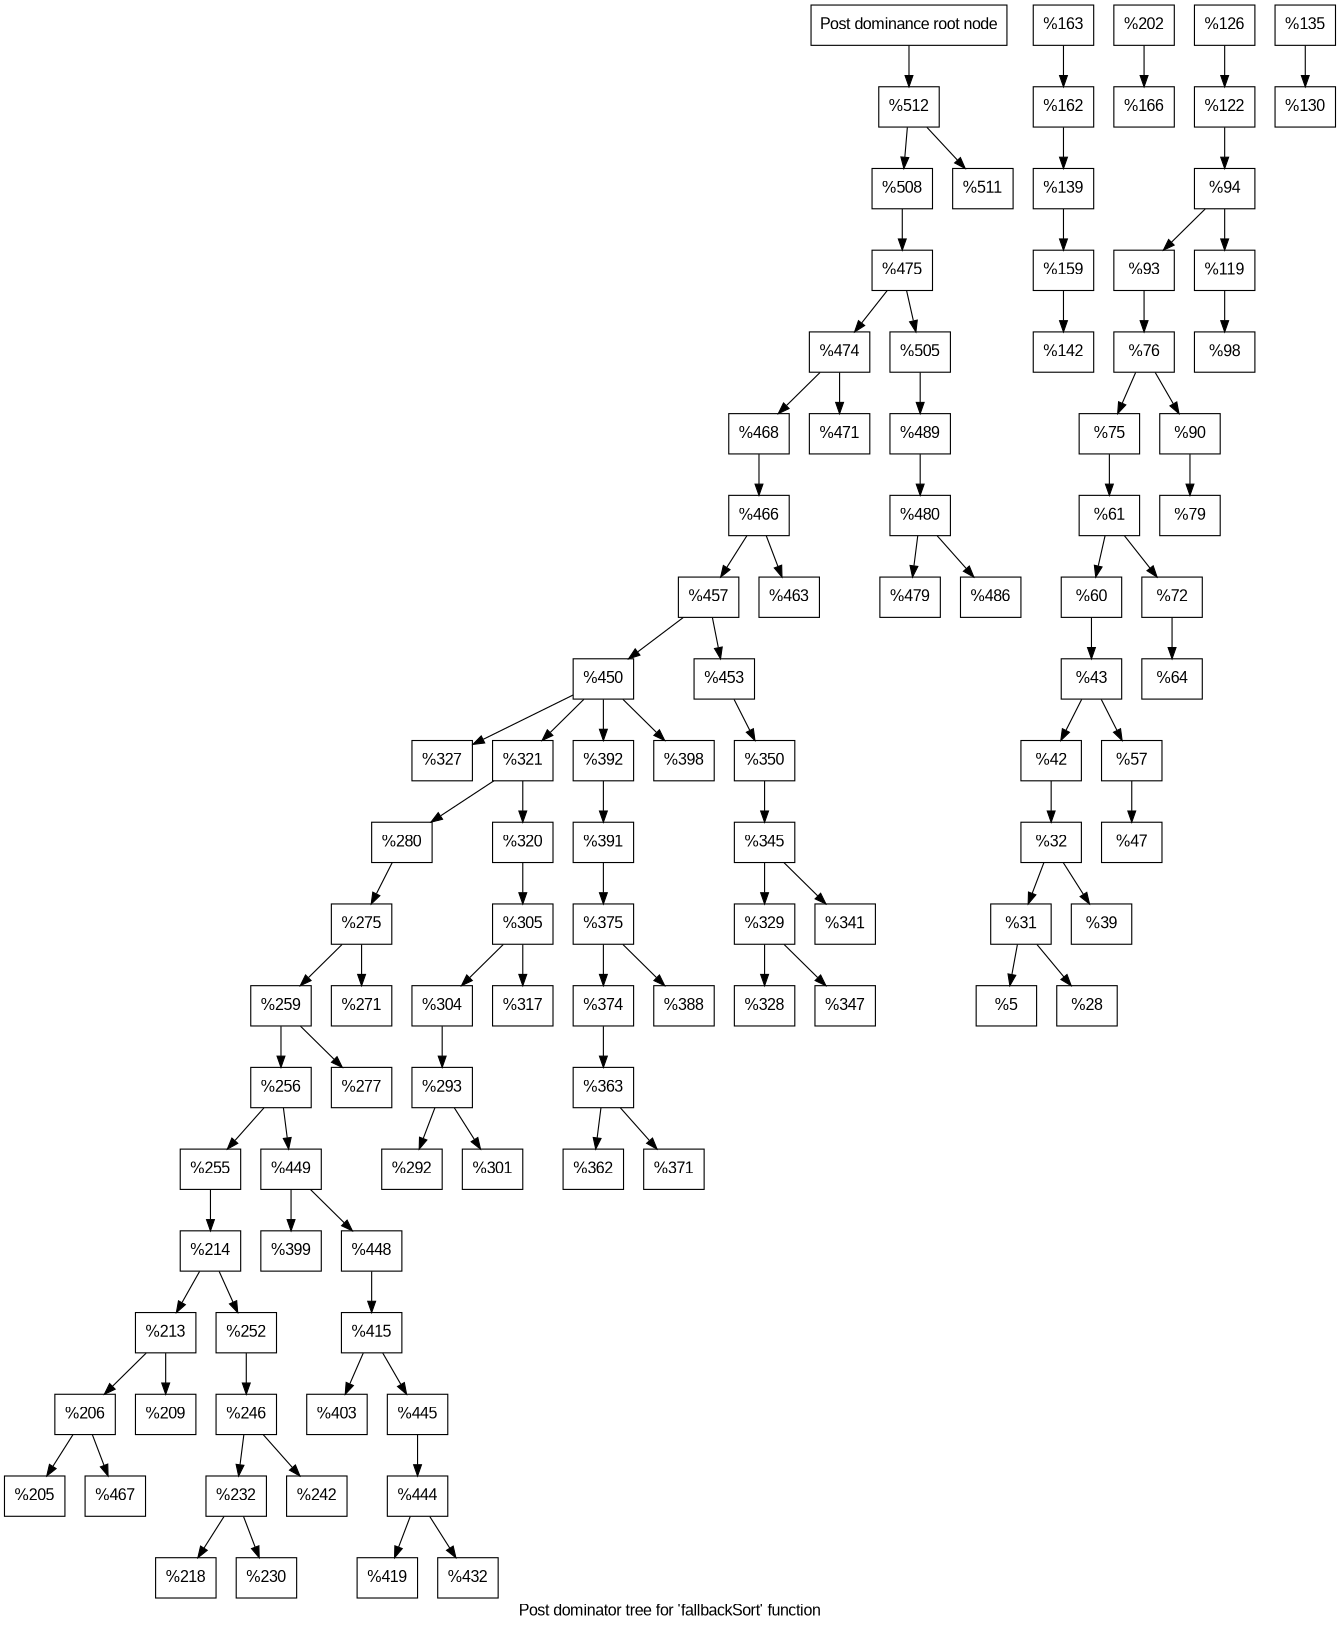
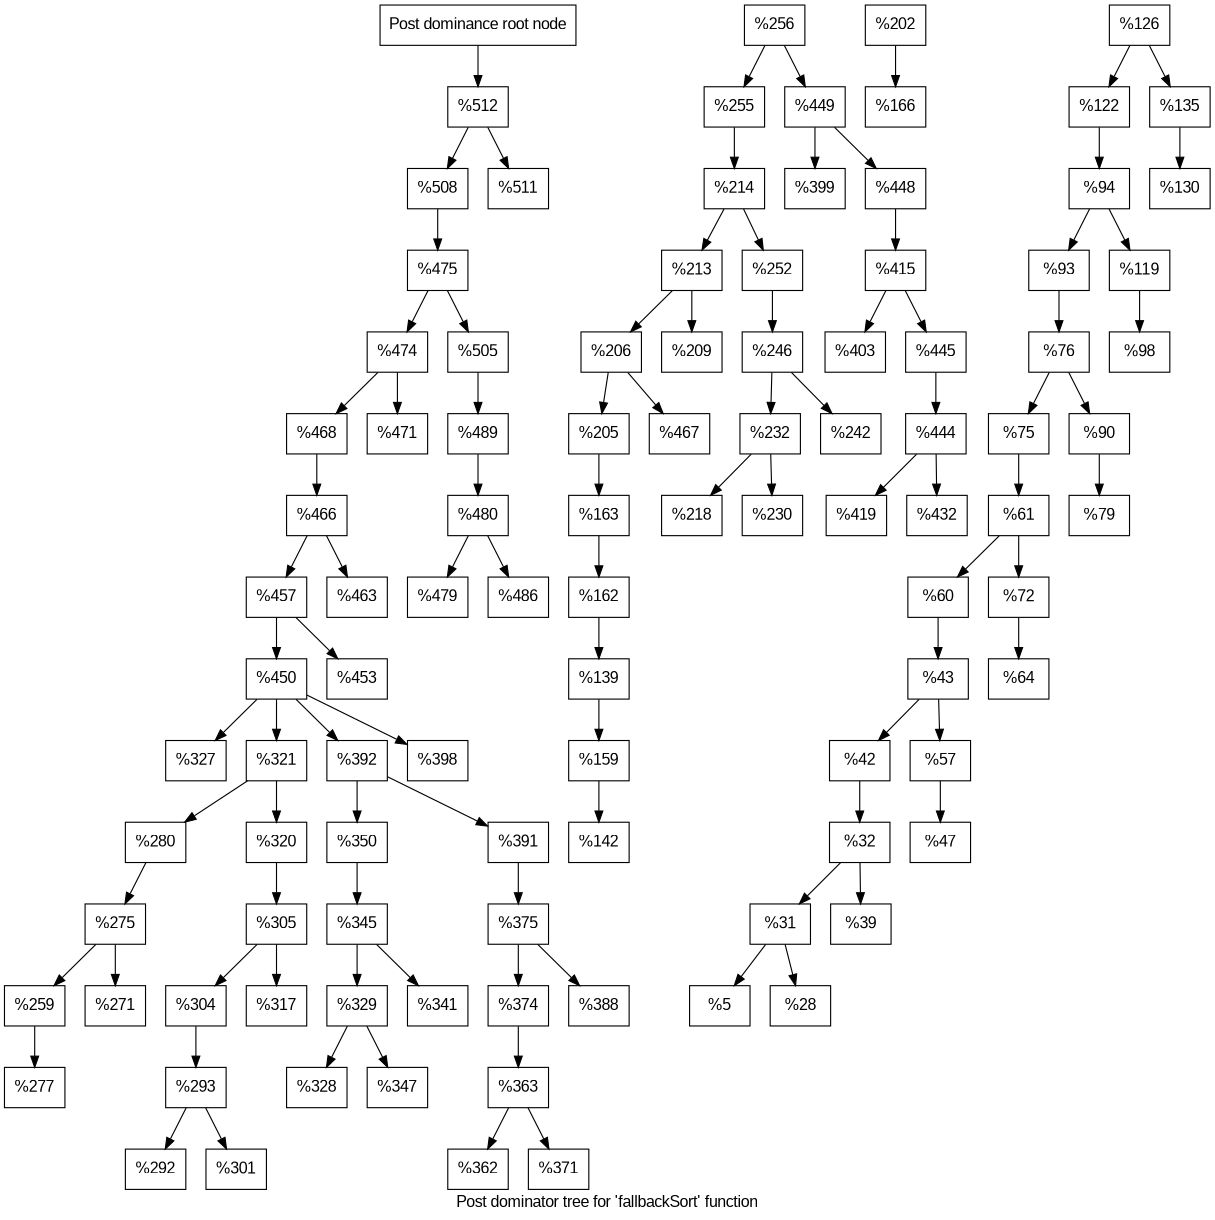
none -> (1157, 61)
none -> (599, 469)
(742, 715) -> (357, 796)
(281, 1041) -> none
